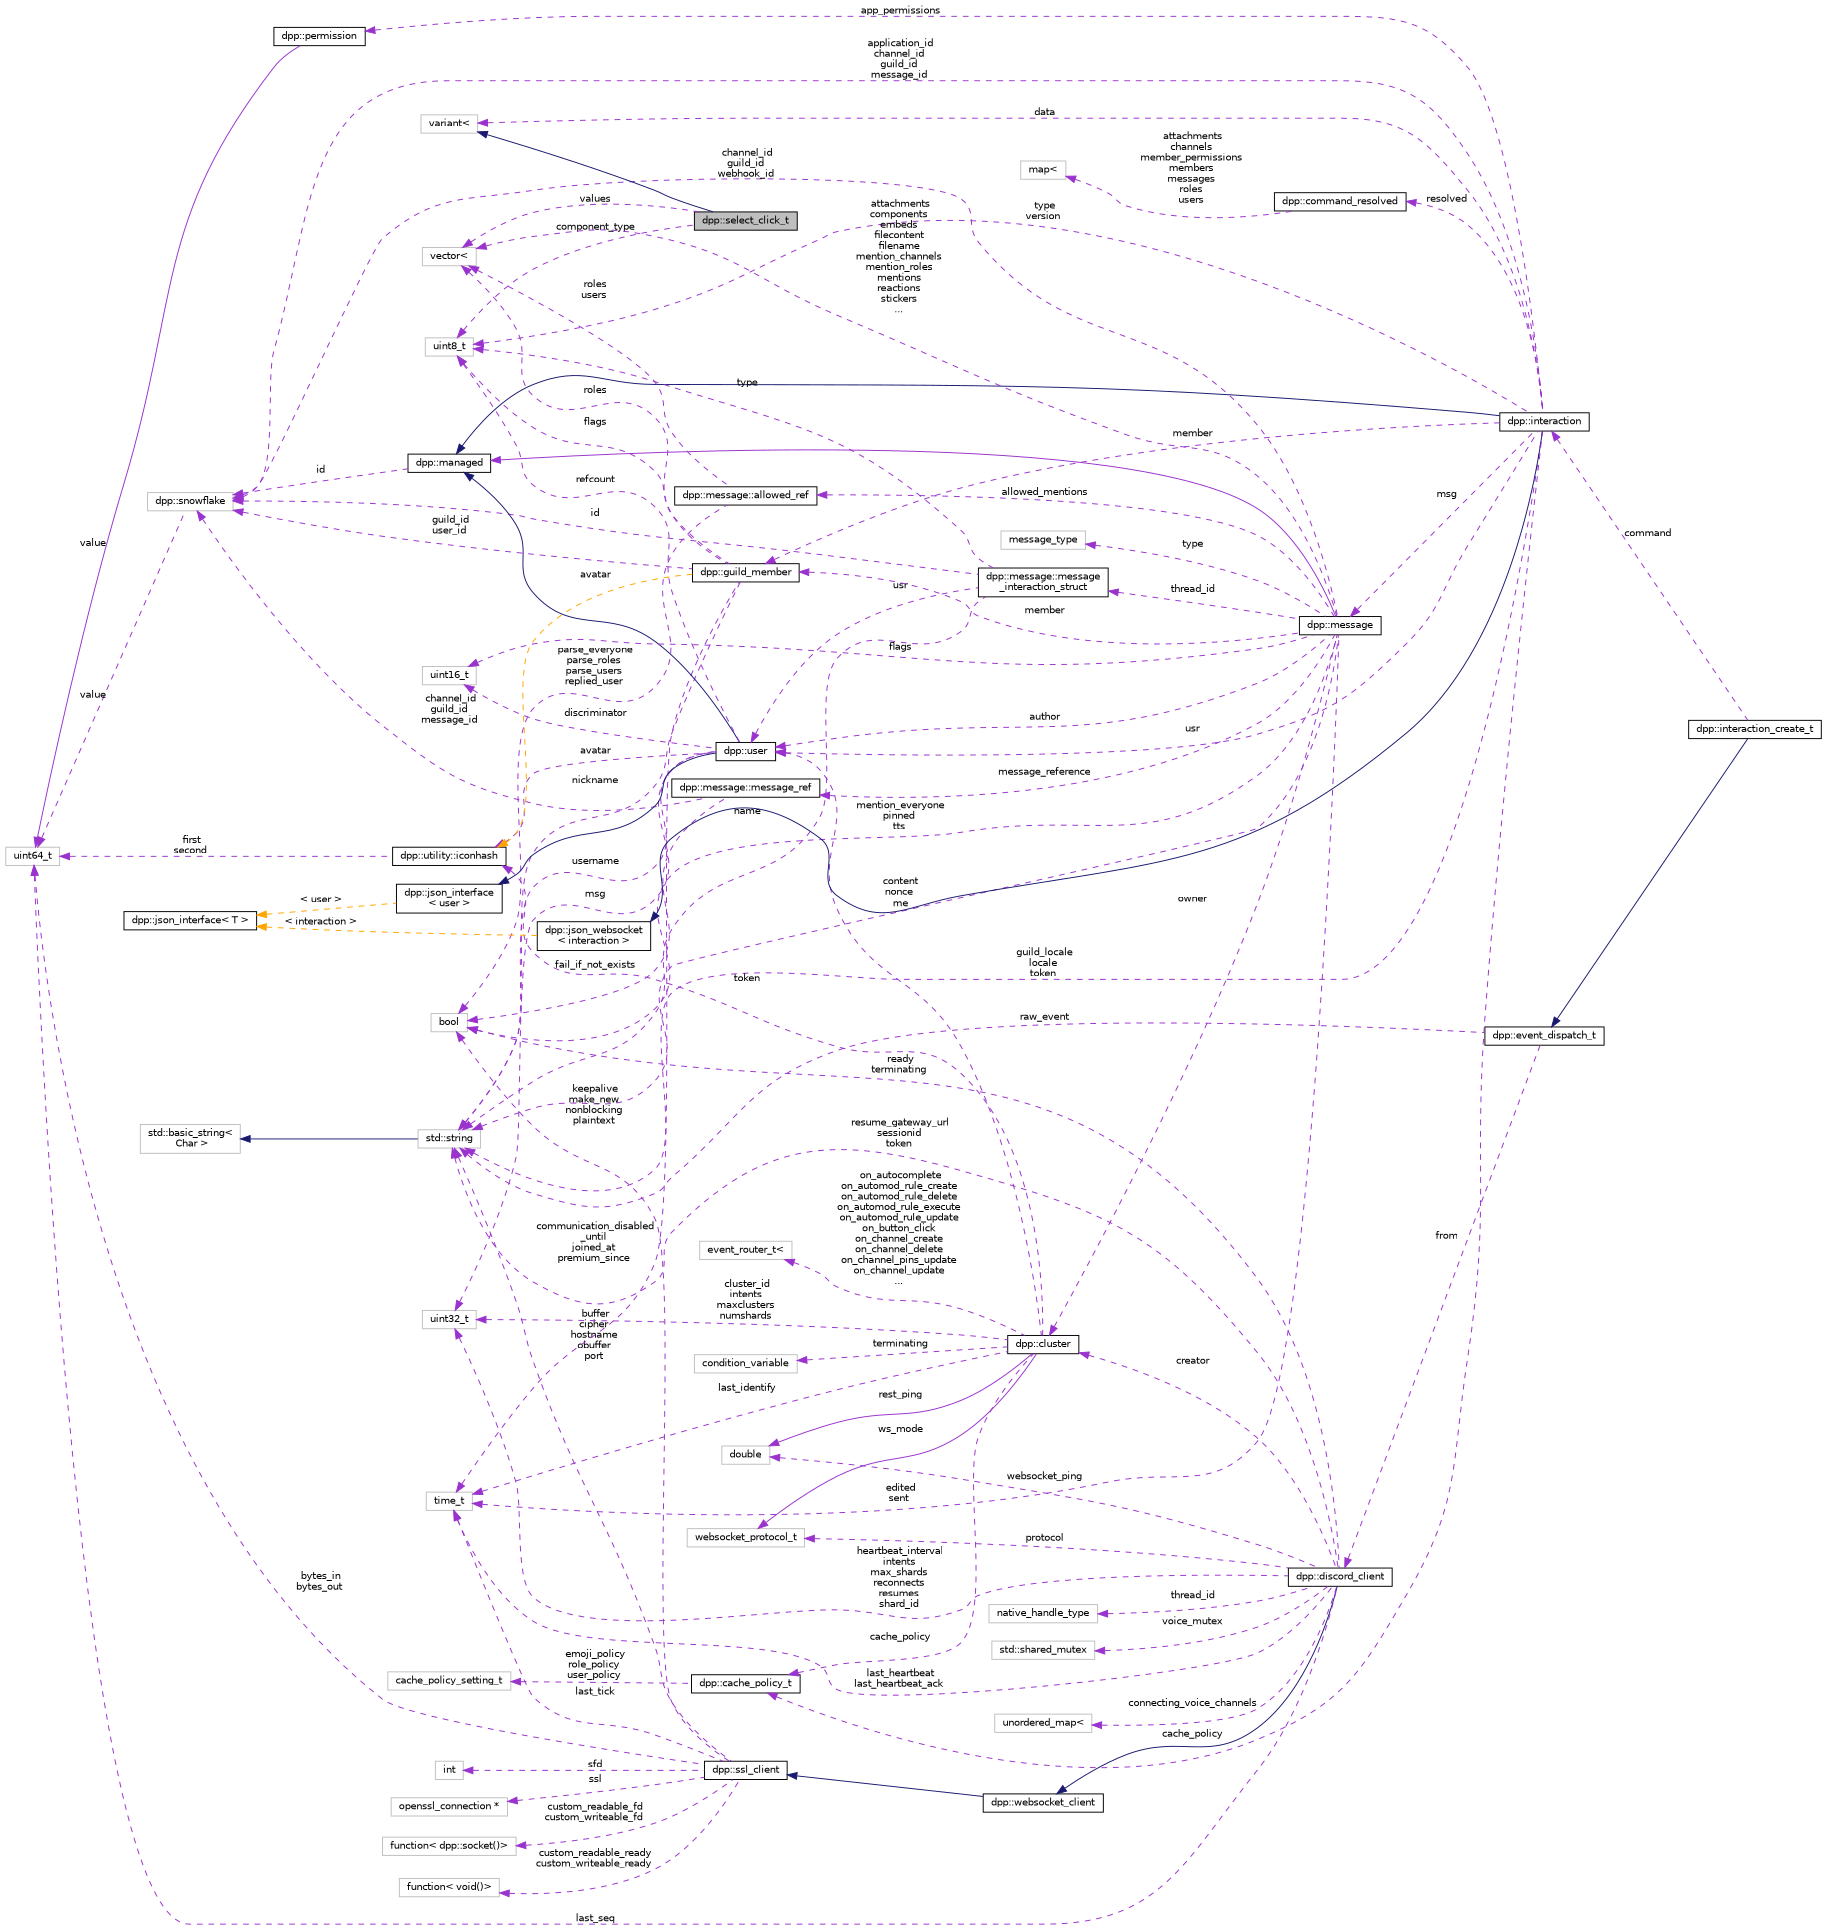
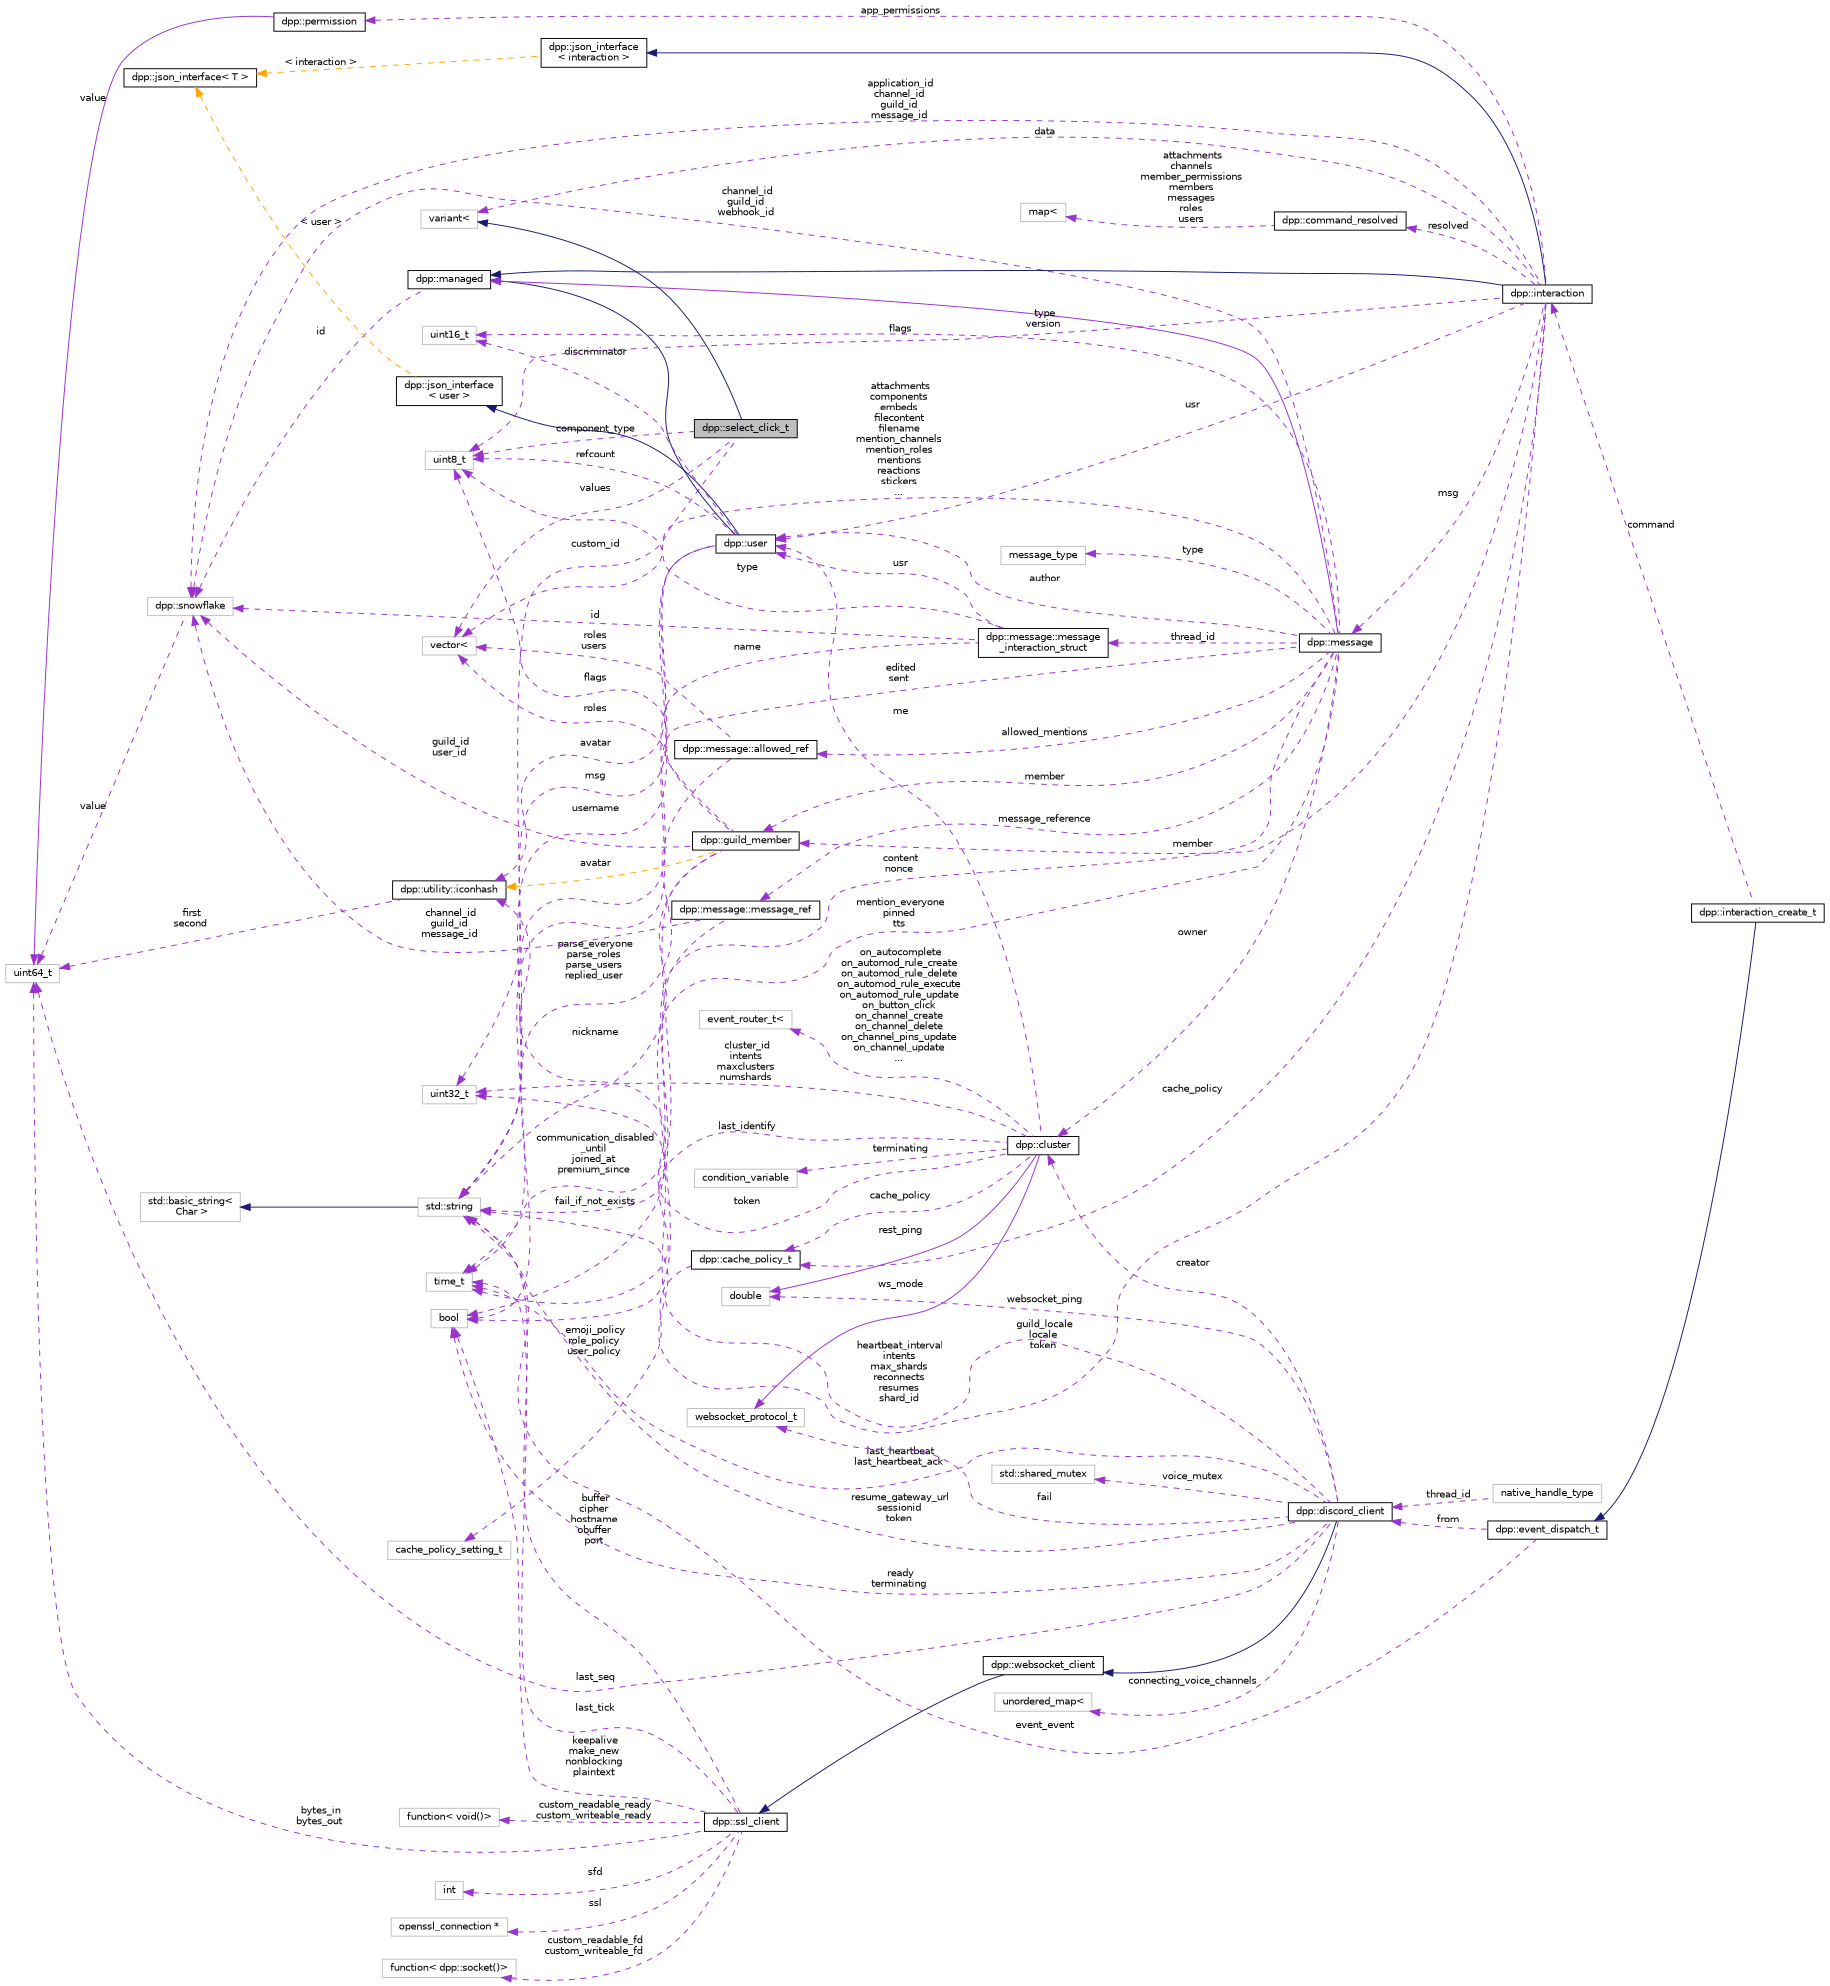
none -> (518, 762)
(594, 936) -> (594, 53)
(1043, 1017) -> (1043, 1726)
(1043, 1538) -> (1043, 1498)
(1212, 1607) -> (1447, 1502)
